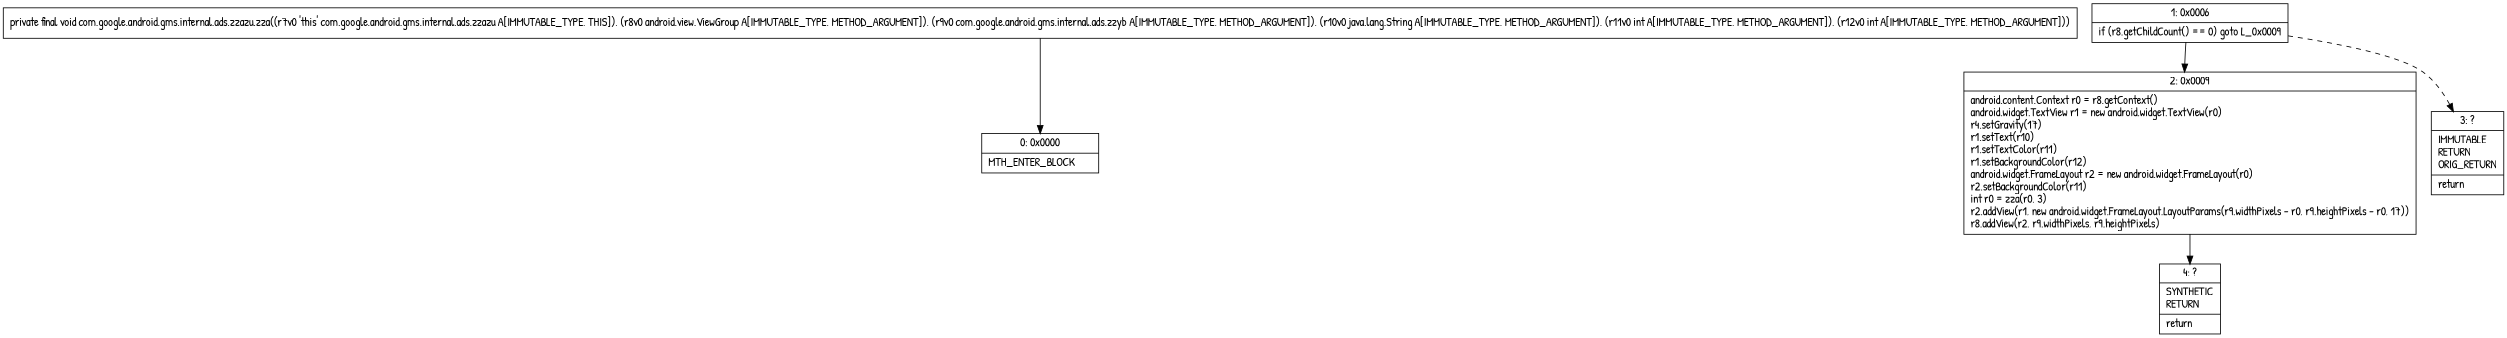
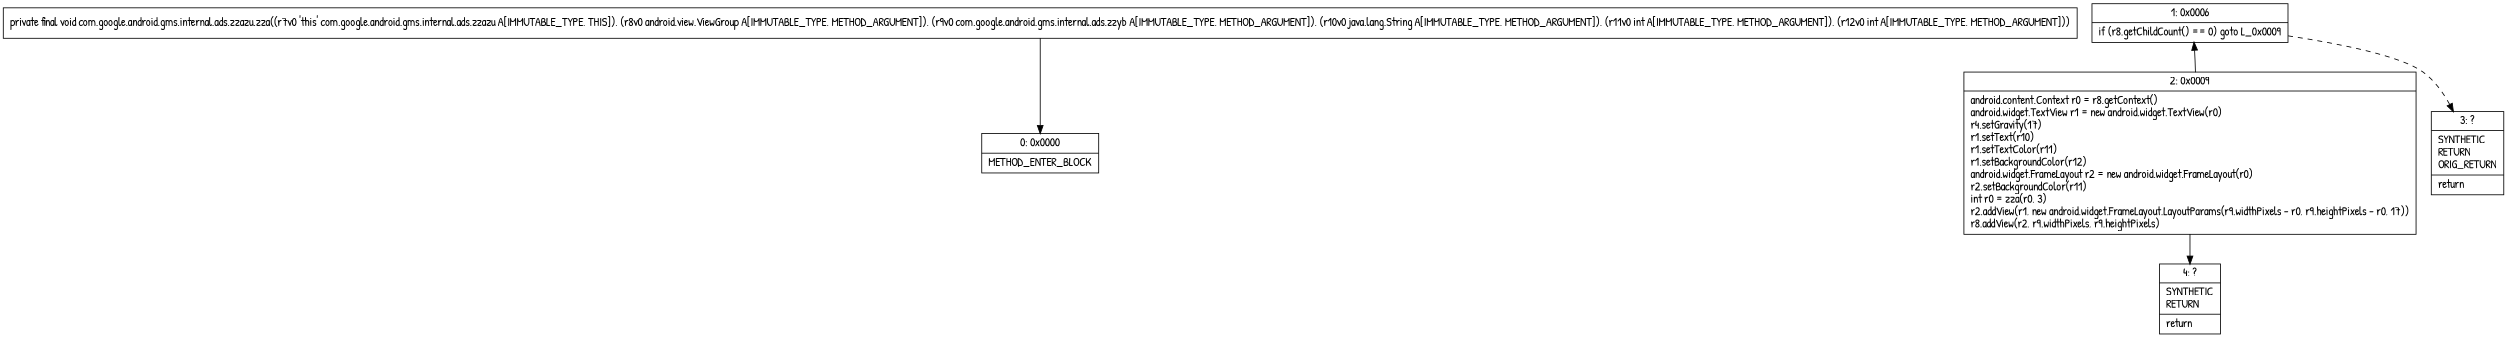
(2185, 53) -> (2195, 61)
(2462, 140) -> (2462, 140)
(1032, 163) -> (1040, 163)
